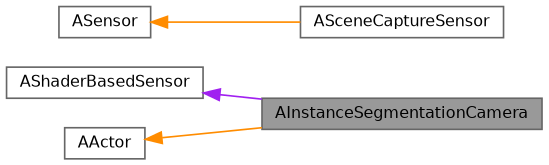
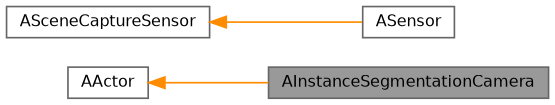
(234, 22) -> (294, 22)
(105, 83) -> none
